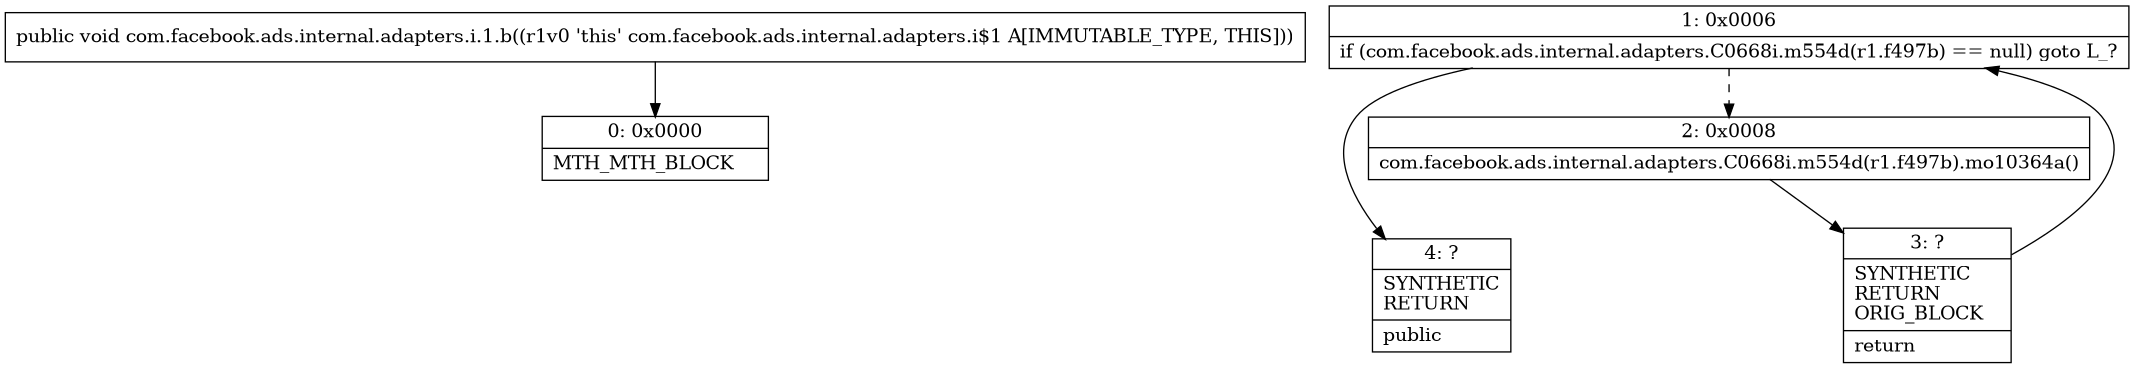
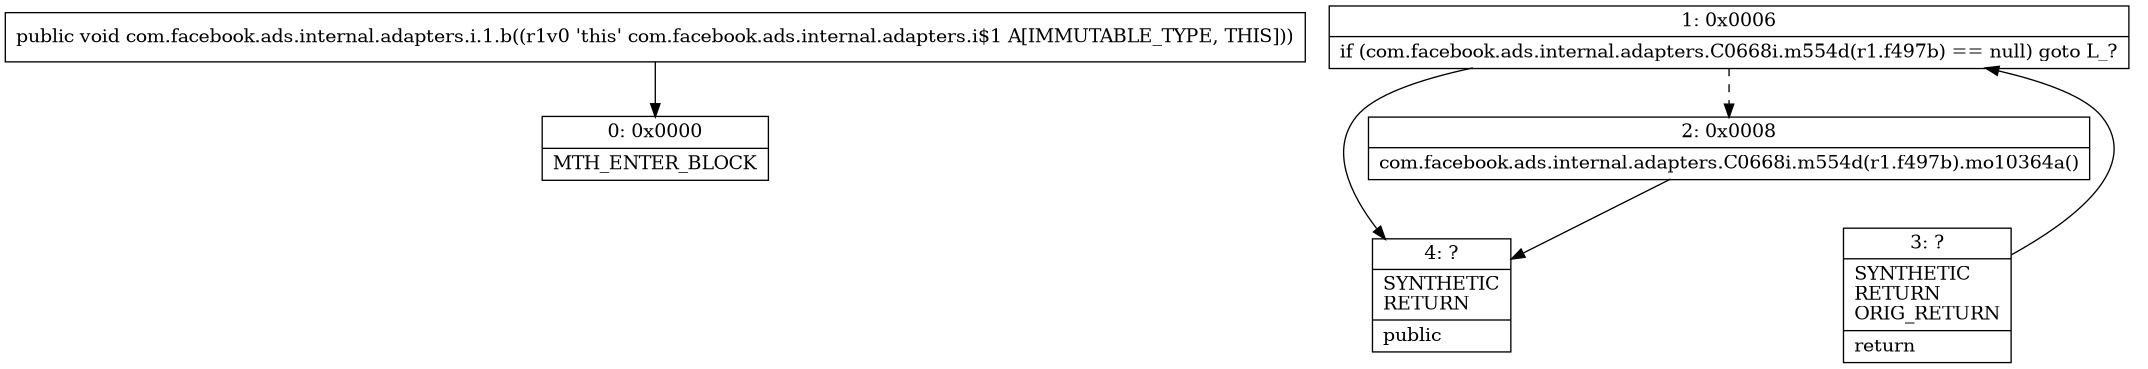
(643, 164) -> (655, 164)
(1801, 202) -> (1597, 216)
(1919, 314) -> (1927, 314)
